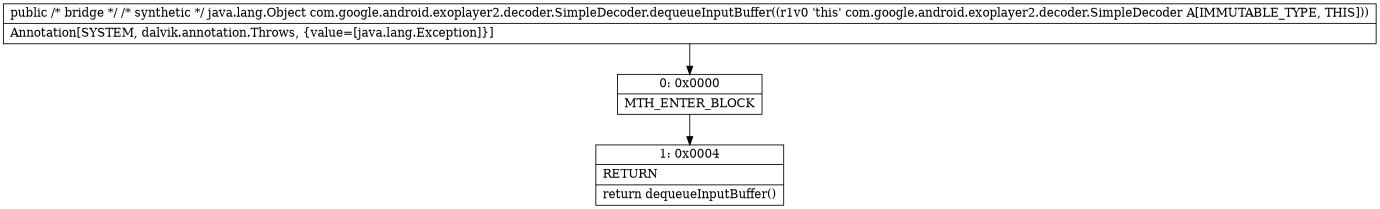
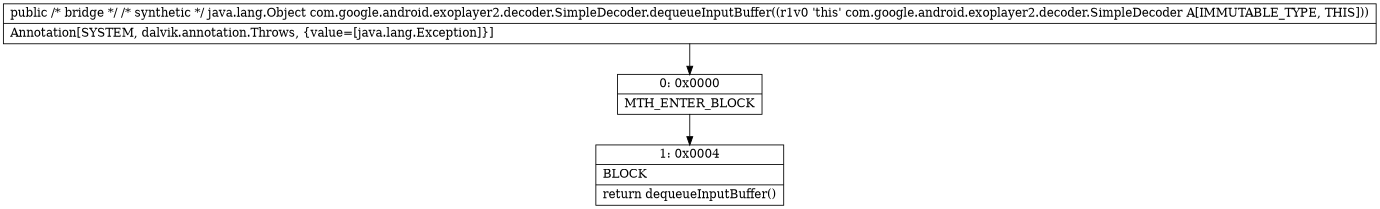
(630, 174) -> (625, 174)
